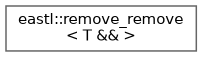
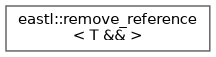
(101, 28) -> (108, 28)
